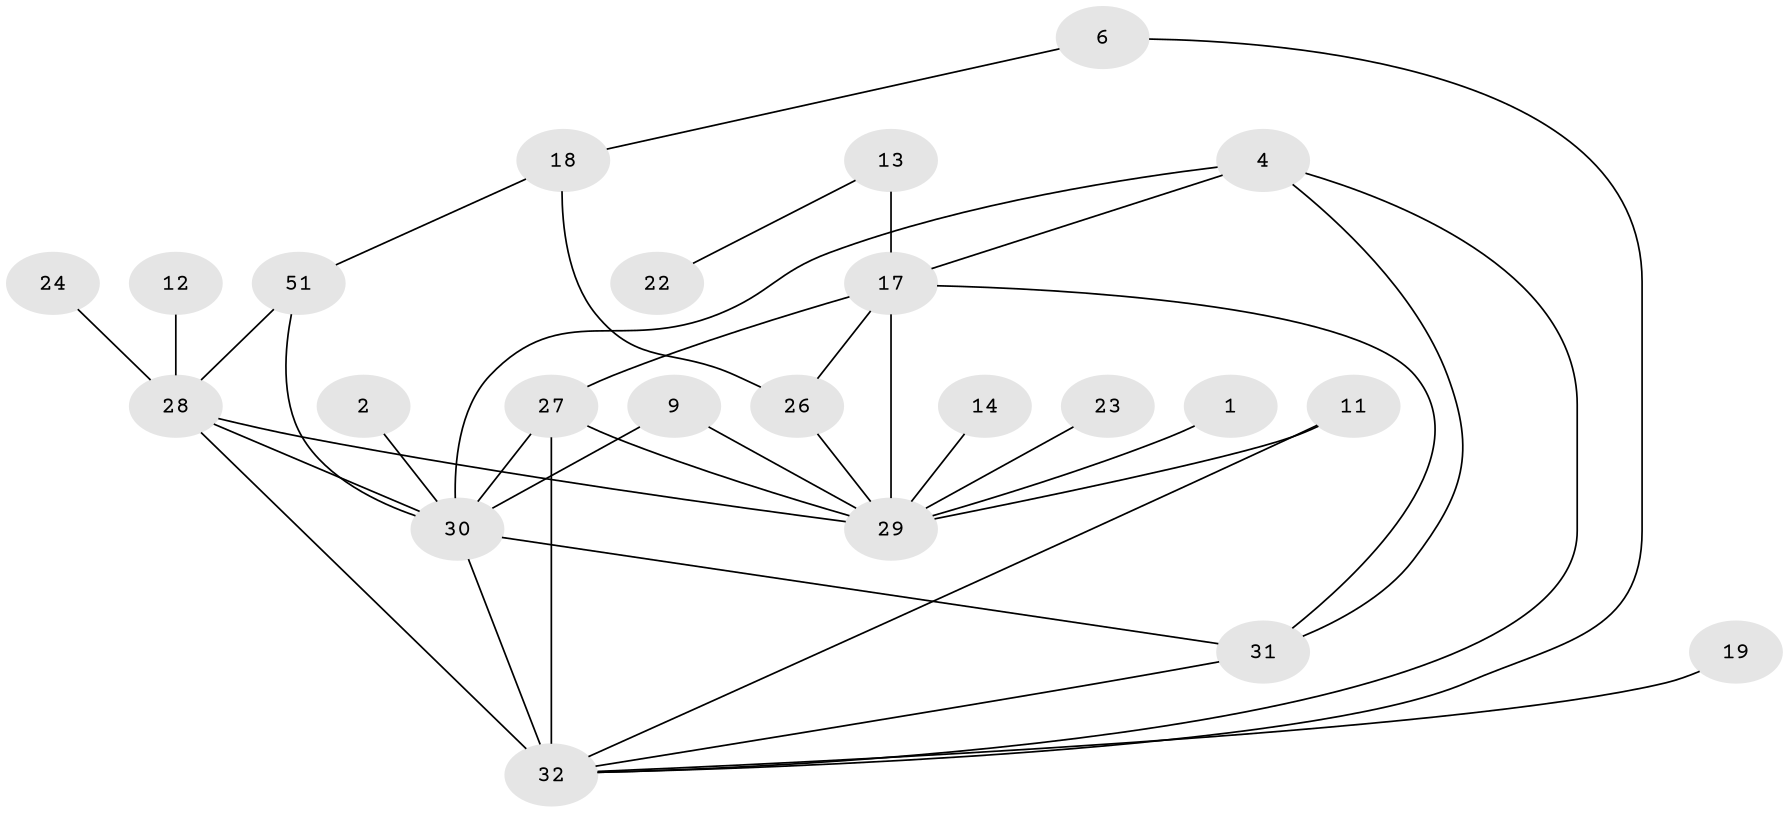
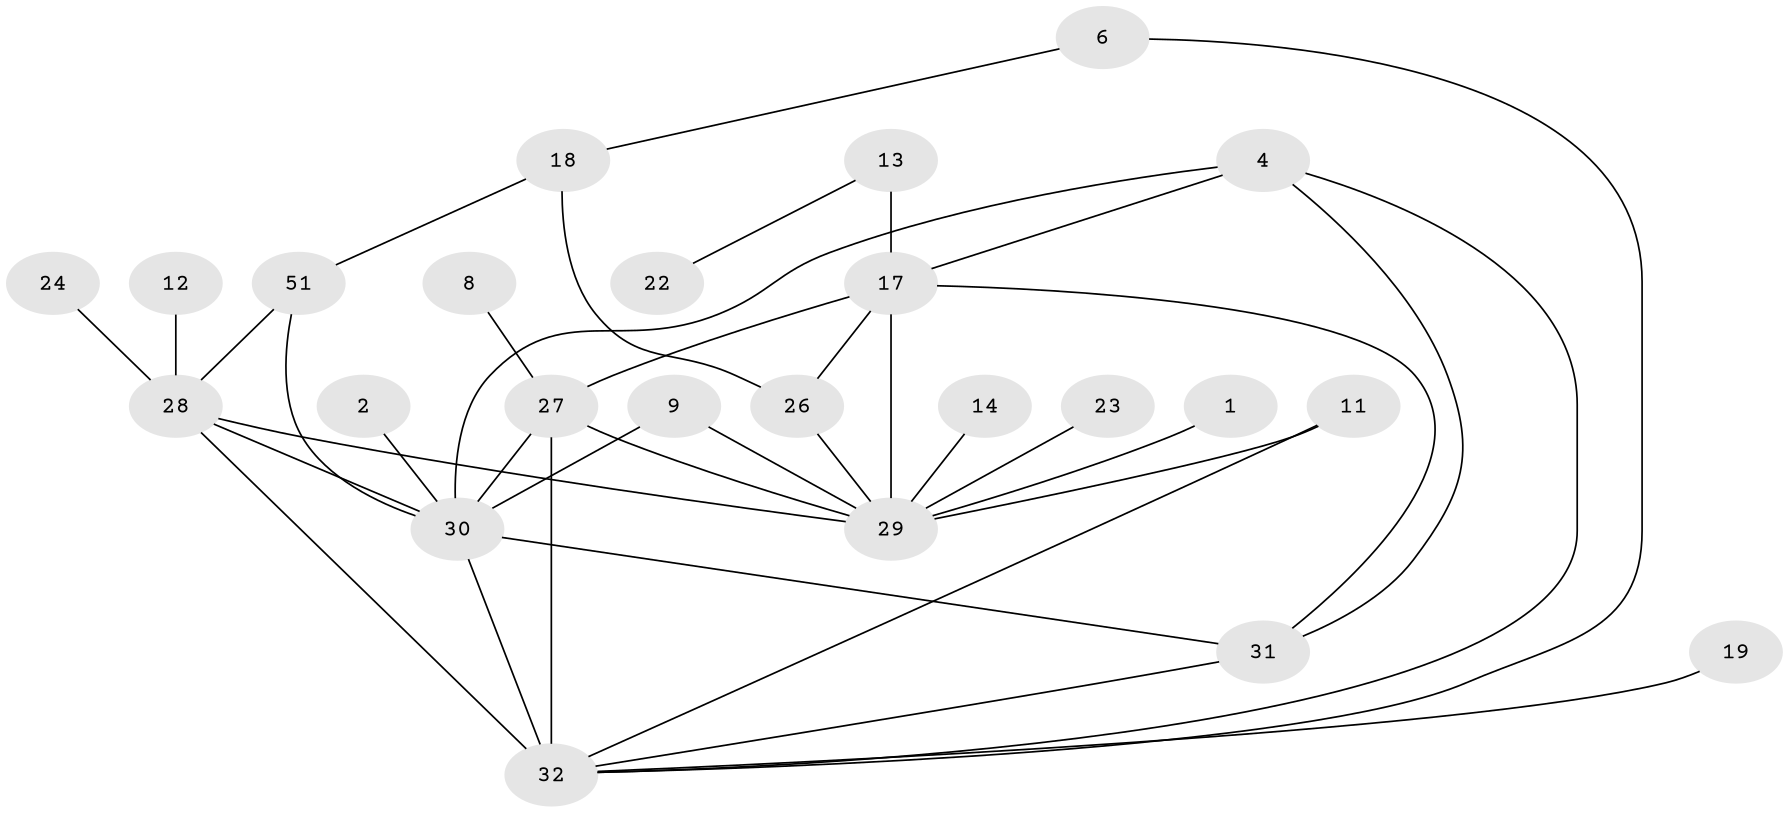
none -> (469, 283)
